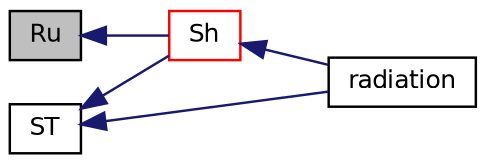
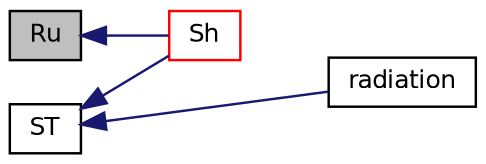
(297, 57) -> none
